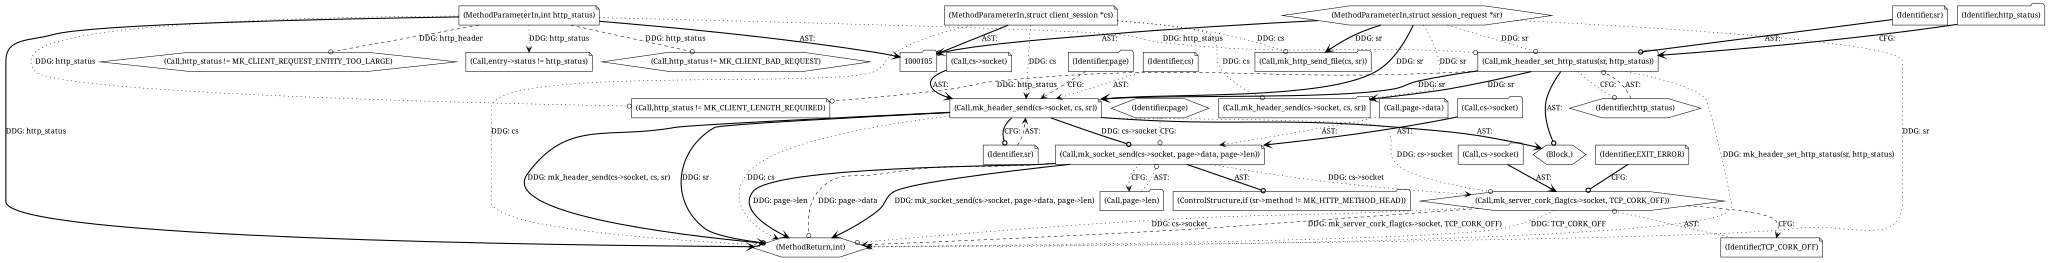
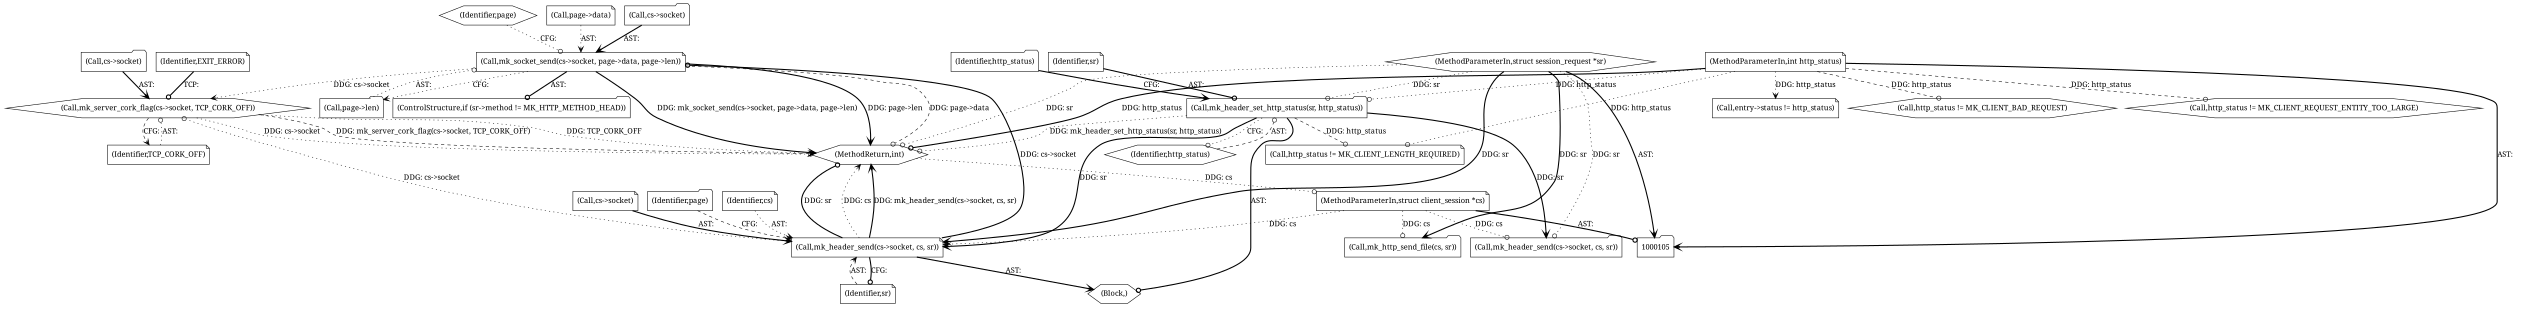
(451, 39) -> (2101, 85)
(552, 86) -> (1114, 173)
(1620, 178) -> (192, 85)
(73, 221) -> (1305, 80)
